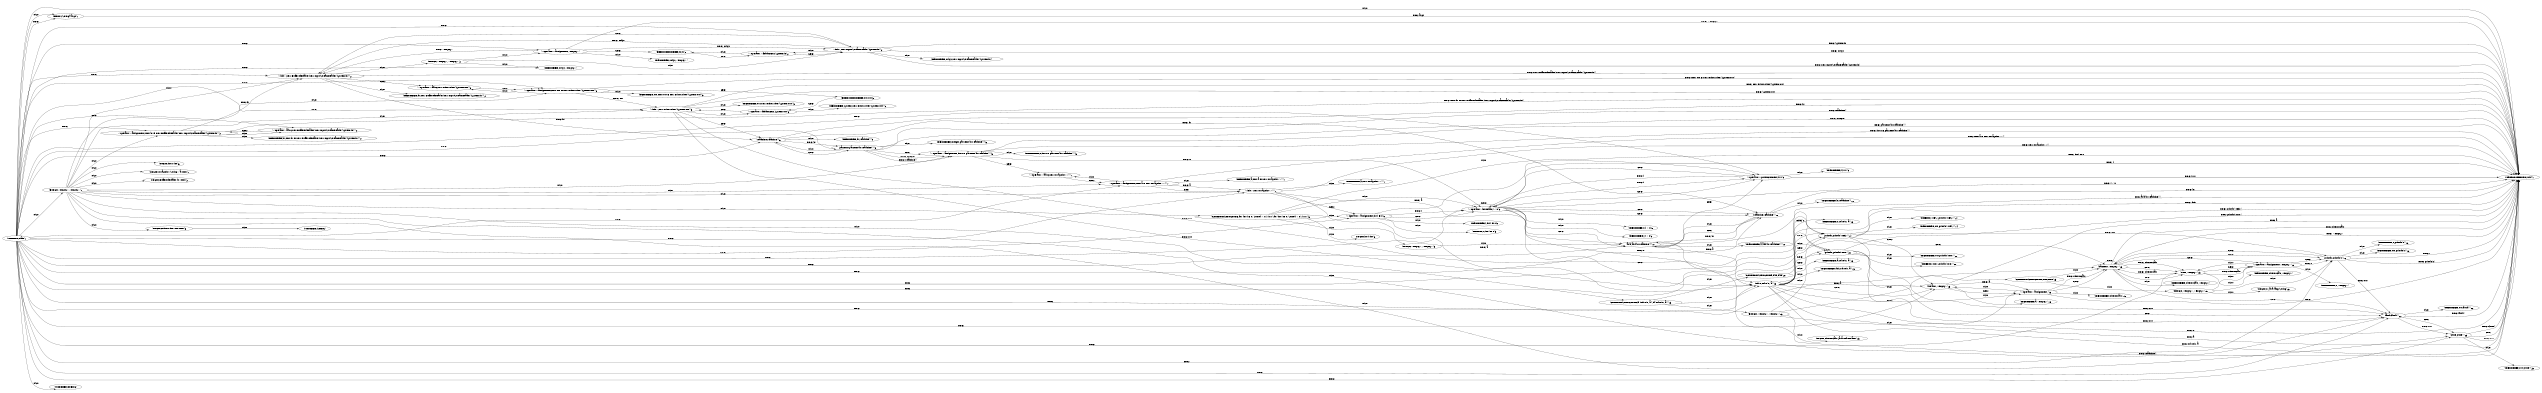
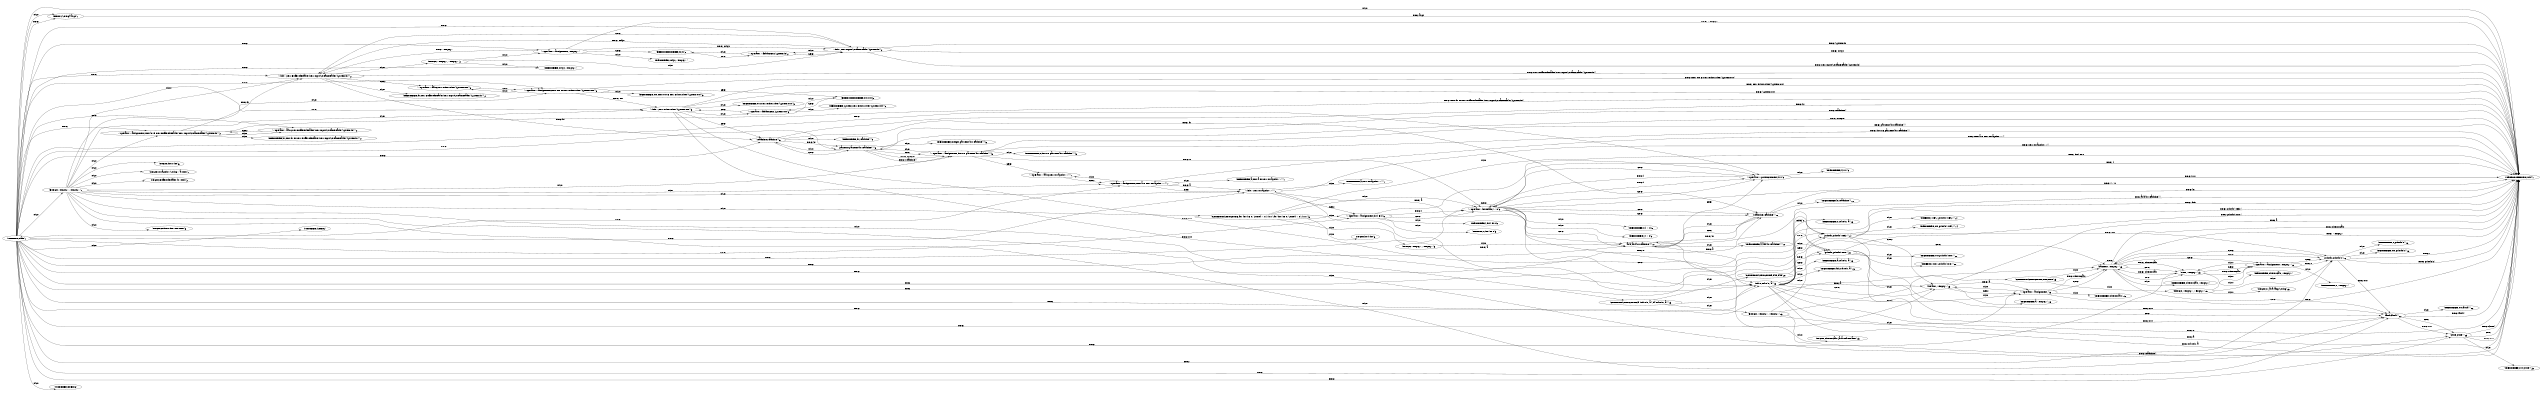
(962, 59) -> none
none -> (813, 101)
none -> (906, 151)
(245, 229) -> (159, 242)
